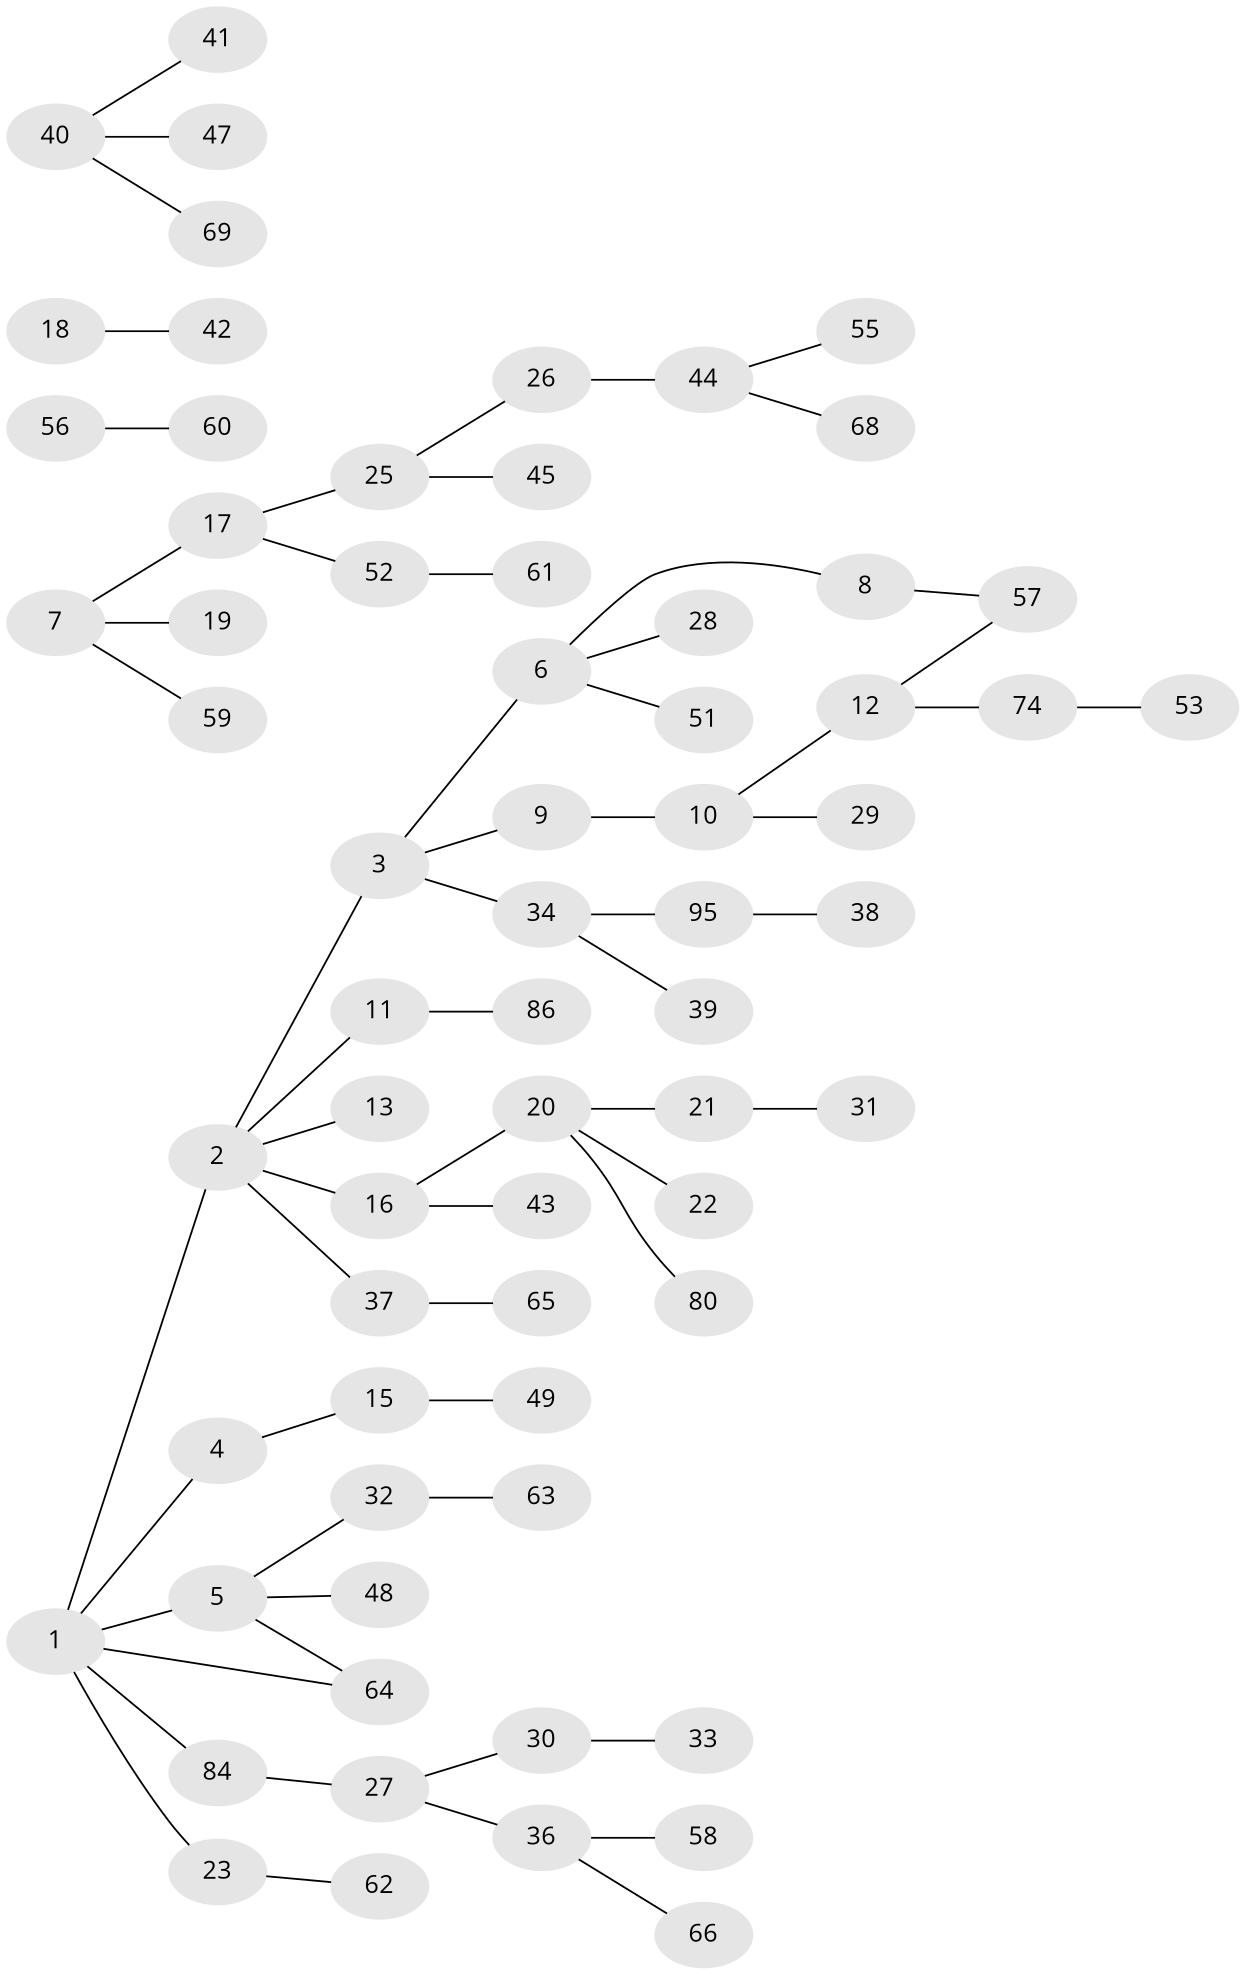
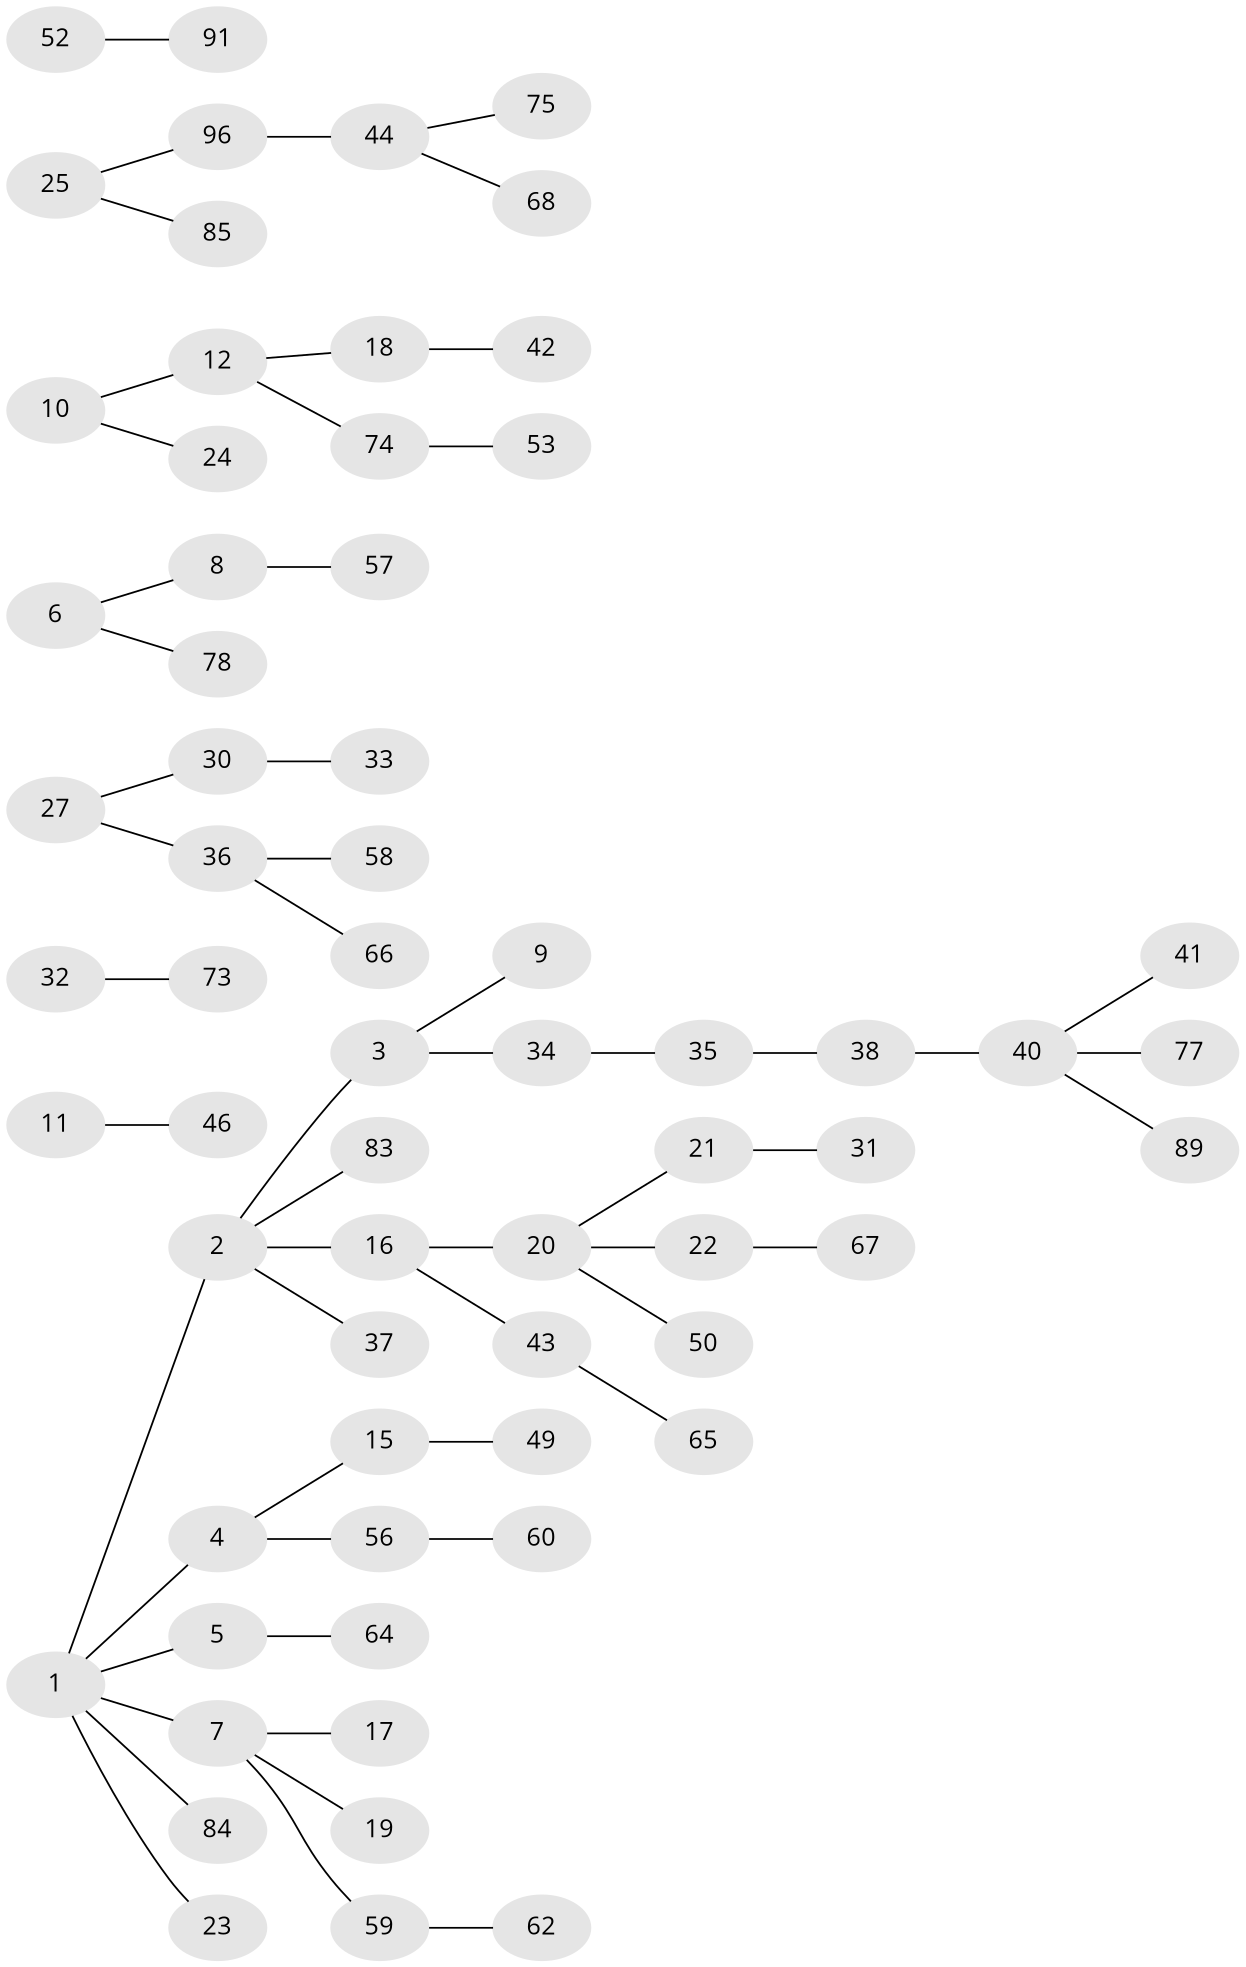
(218, 137) -> (1190, 1053)
(218, 234) -> (1190, 1150)
(866, 331) -> (542, 106)
(542, 380) -> (218, 137)
(542, 477) -> (218, 234)
(299, 501) -> none
(299, 550) -> none
(542, 574) -> (218, 40)
(704, 623) -> (218, 664)
(947, 653) -> (299, 356)
(704, 720) -> none
(461, 768) -> none
(623, 817) -> none
(866, 817) -> (218, 459)
(704, 914) -> (704, 1053)
(542, 1012) -> (218, 1125)
(704, 1012) -> none
none -> (947, 1053)
(299, 1084) -> none
(380, 1109) -> (380, 1150)
none -> (866, 1247)
(461, 1303) -> (623, 1393)
(704, 1303) -> (704, 1345)
(542, 1498) -> (218, 979)
none -> (299, 1539)
(299, 1548) -> none
(380, 1595) -> none
(218, 1667) -> (137, 1709)
(299, 1781) -> none
(299, 1879) -> (461, 1928)
